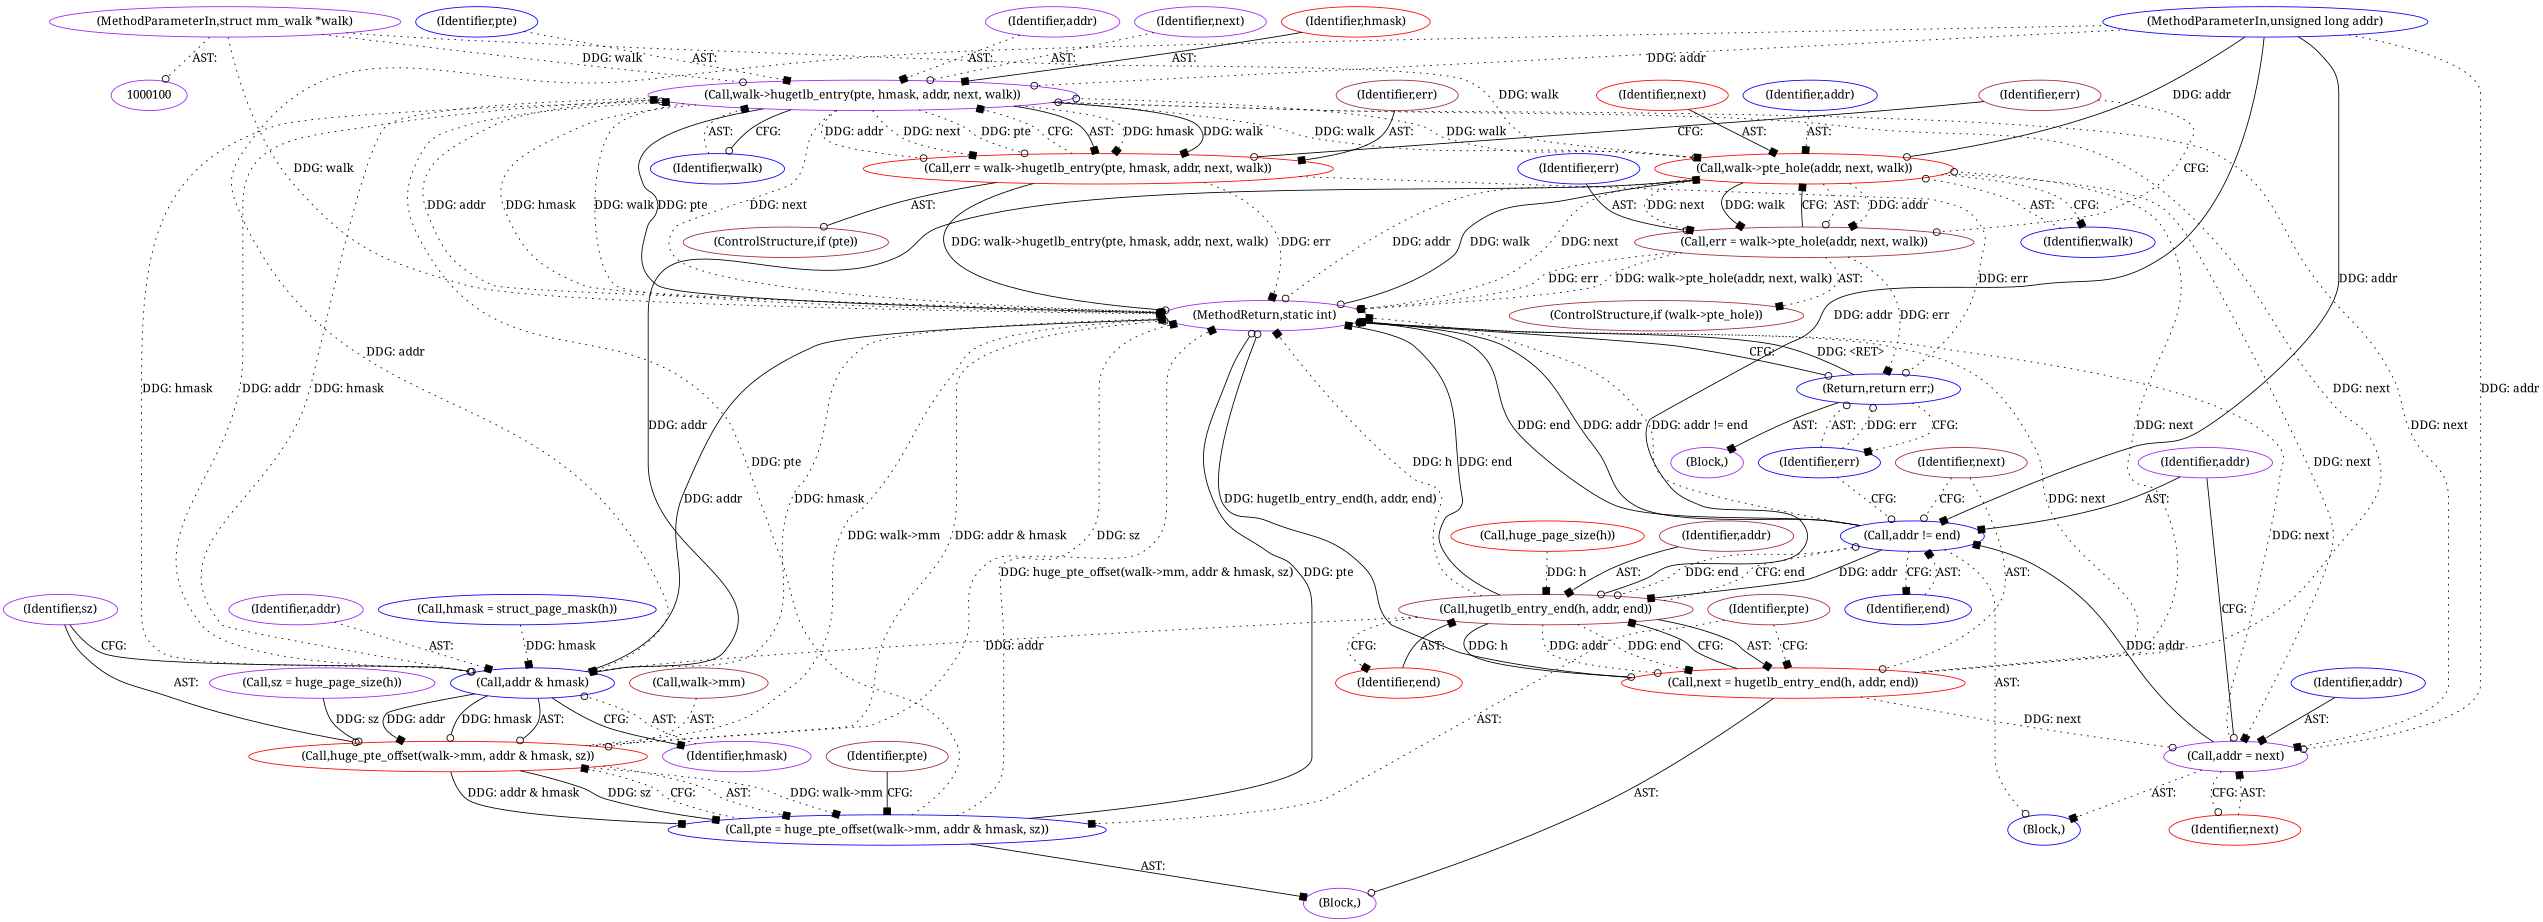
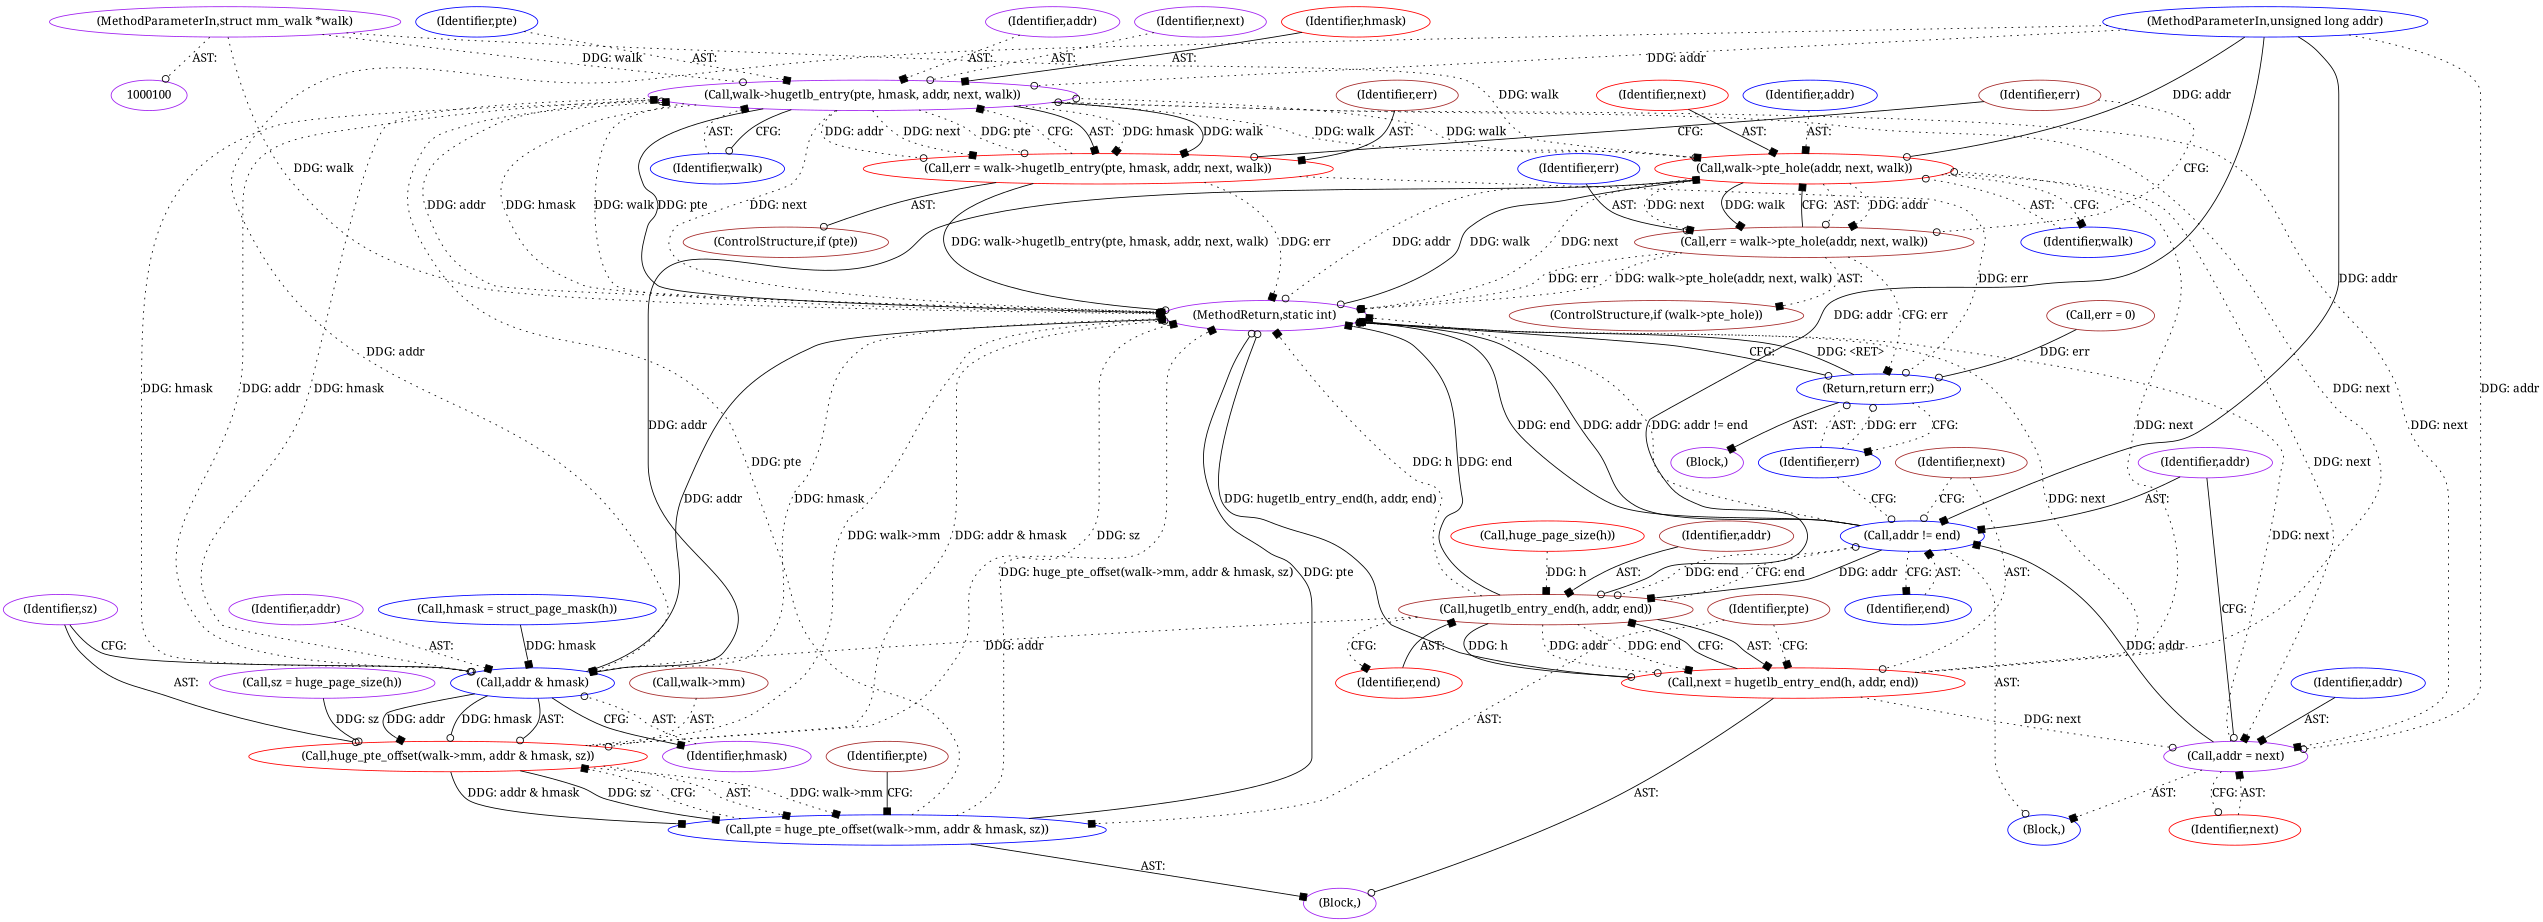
(1925, 316) -> (1925, 316)
none -> (2101, 316)
(524, 642) -> (524, 642)
